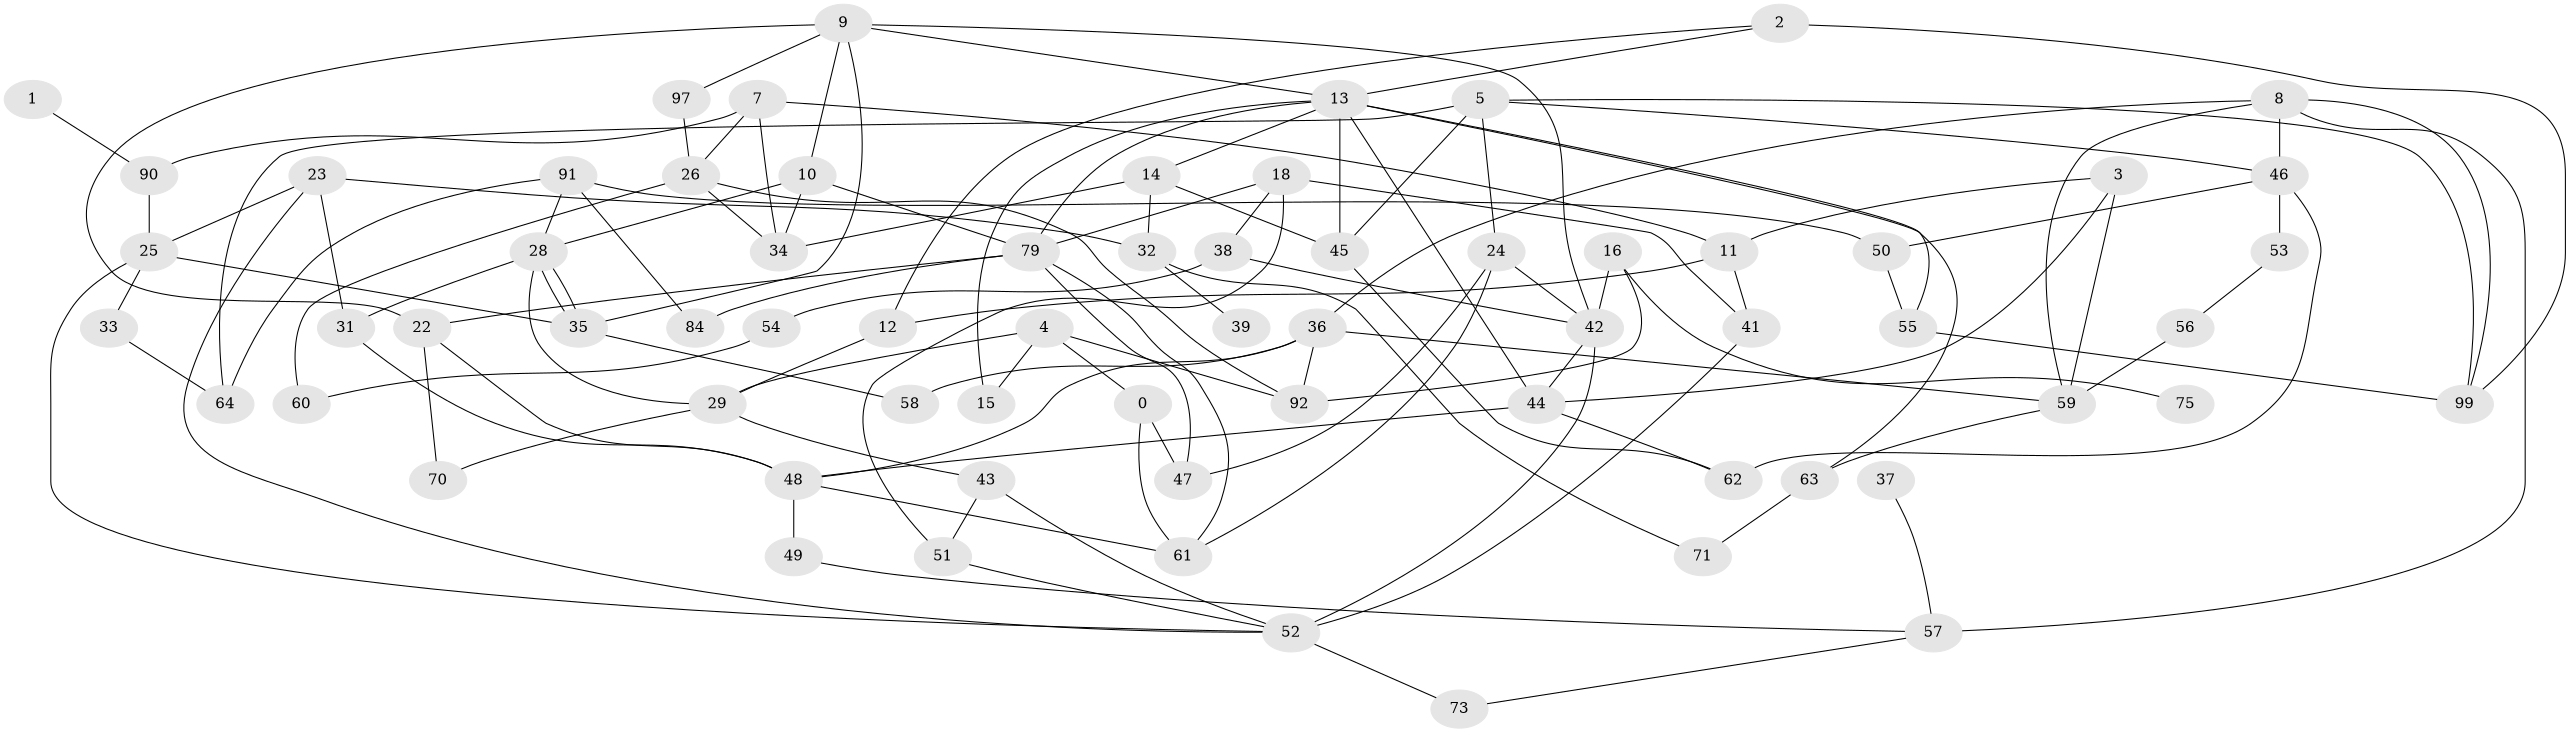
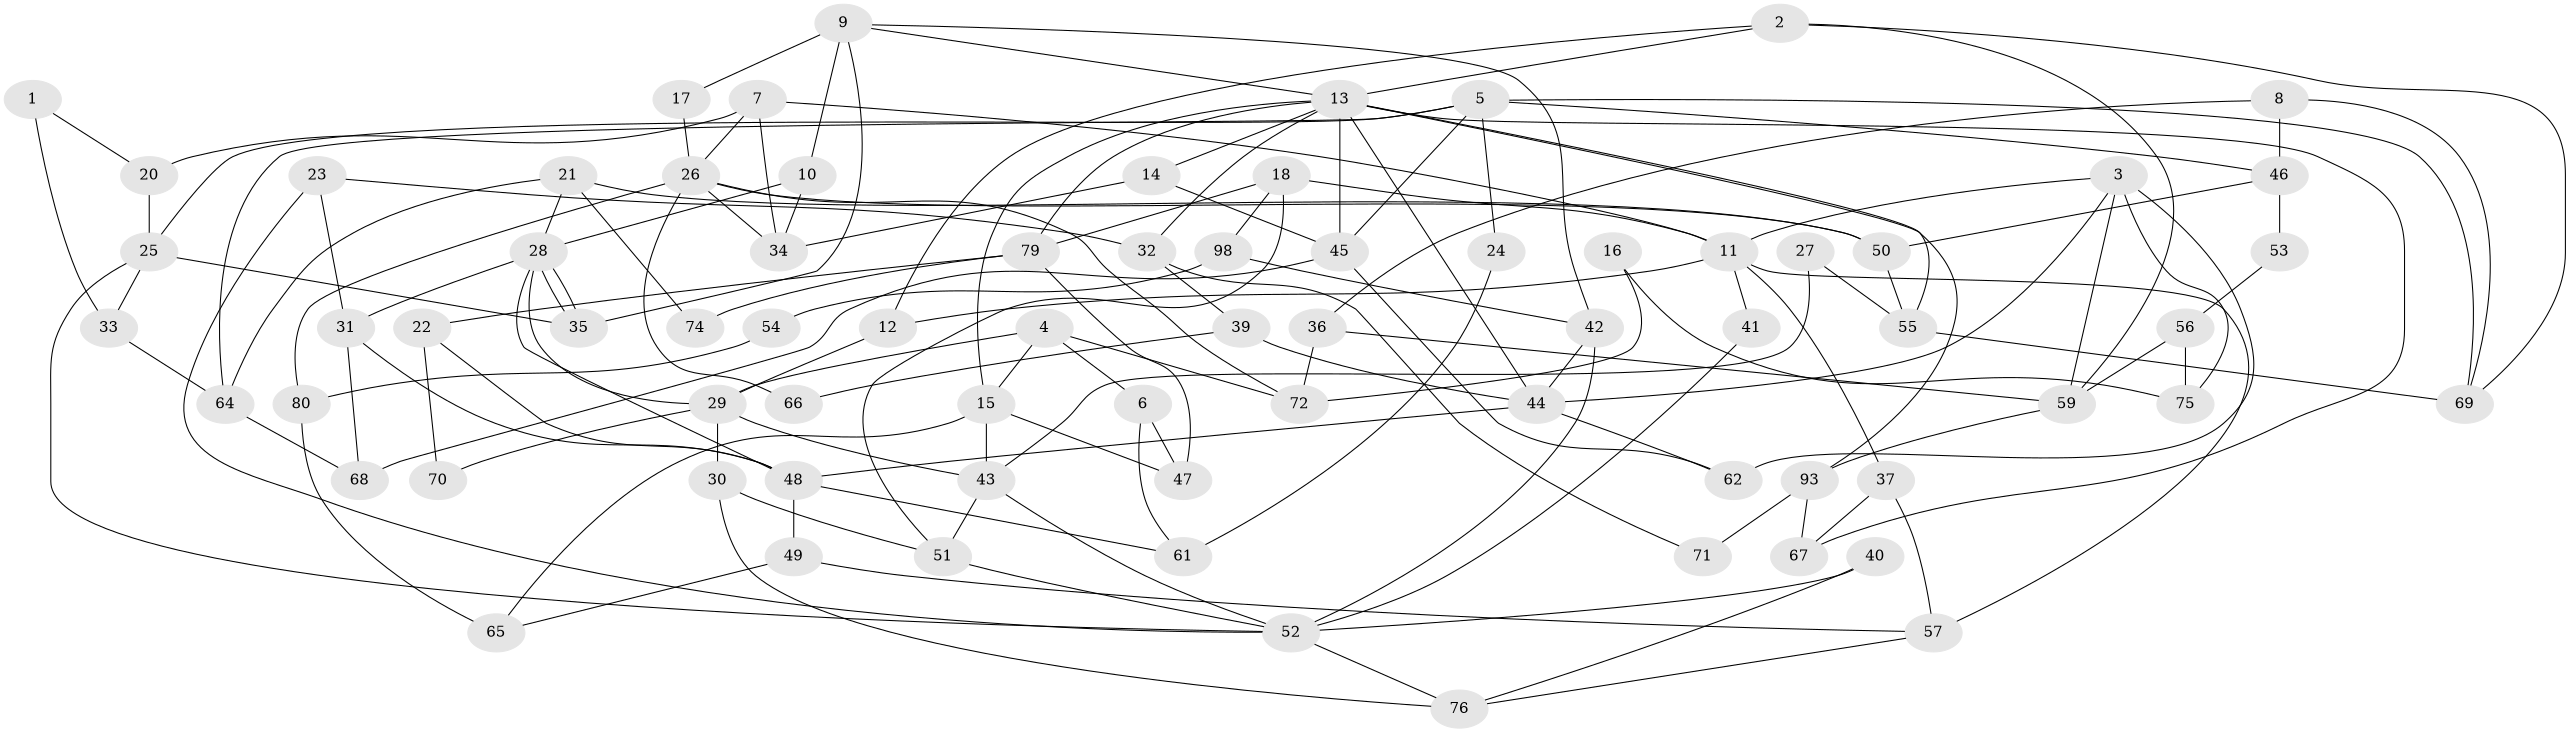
(245, 89) -> none
(682, 99) -> (682, 99)
(2071, 172) -> (2126, 123)
(149, 176) -> (149, 176)
(568, 176) -> (568, 176)
none -> (1289, 204)
(230, 215) -> (790, 122)
(1538, 215) -> (1509, 205)
none -> (58, 217)
(1149, 223) -> (1233, 165)
(954, 225) -> none
(1223, 252) -> (1223, 252)
none -> (1806, 252)
none -> (2196, 288)
(1604, 290) -> none
(1547, 291) -> none
(695, 328) -> (695, 328)
none -> (1823, 357)
none -> (2185, 373)
none -> (1409, 381)
(1199, 383) -> none
(1054, 396) -> (643, 407)
(302, 404) -> (302, 404)
none -> (794, 404)
(910, 404) -> none
(1143, 404) -> (1143, 404)
(1300, 404) -> (1300, 404)
(2465, 404) -> (2465, 404)
(1361, 406) -> (1081, 441)
none -> (986, 442)
(2134, 453) -> (2134, 454)
none -> (360, 480)
none -> (718, 480)
(1810, 480) -> (1810, 480)
(2509, 515) -> (2196, 297)
none -> (1799, 557)
none -> (1875, 557)
none -> (496, 633)
(1459, 709) -> (1459, 709)
